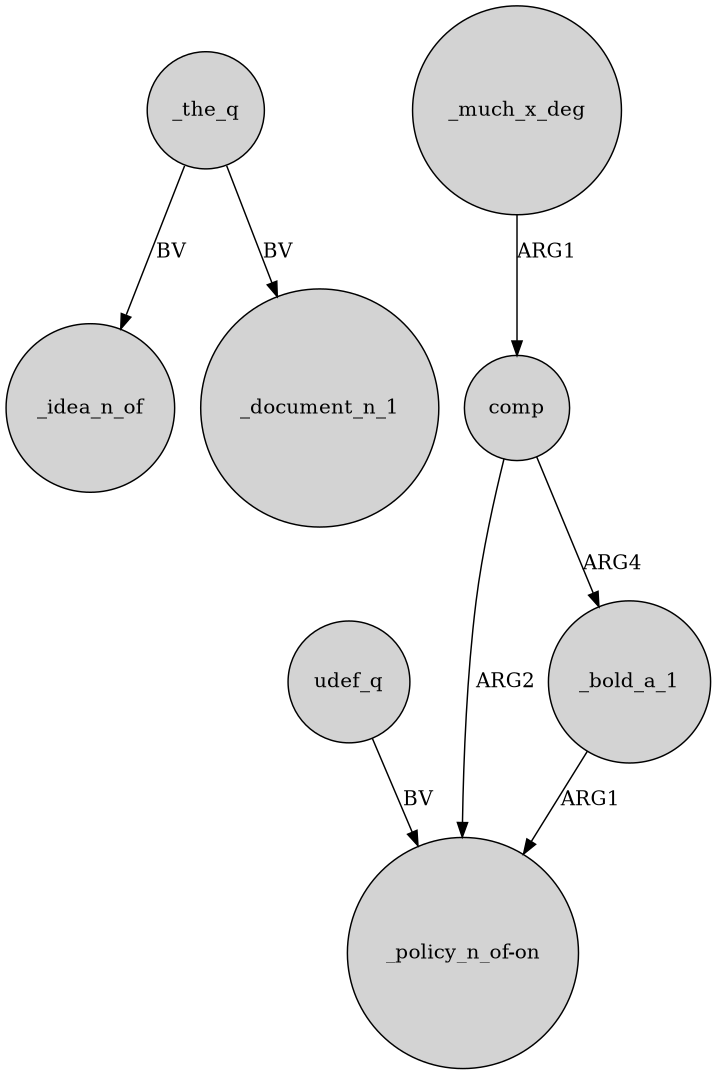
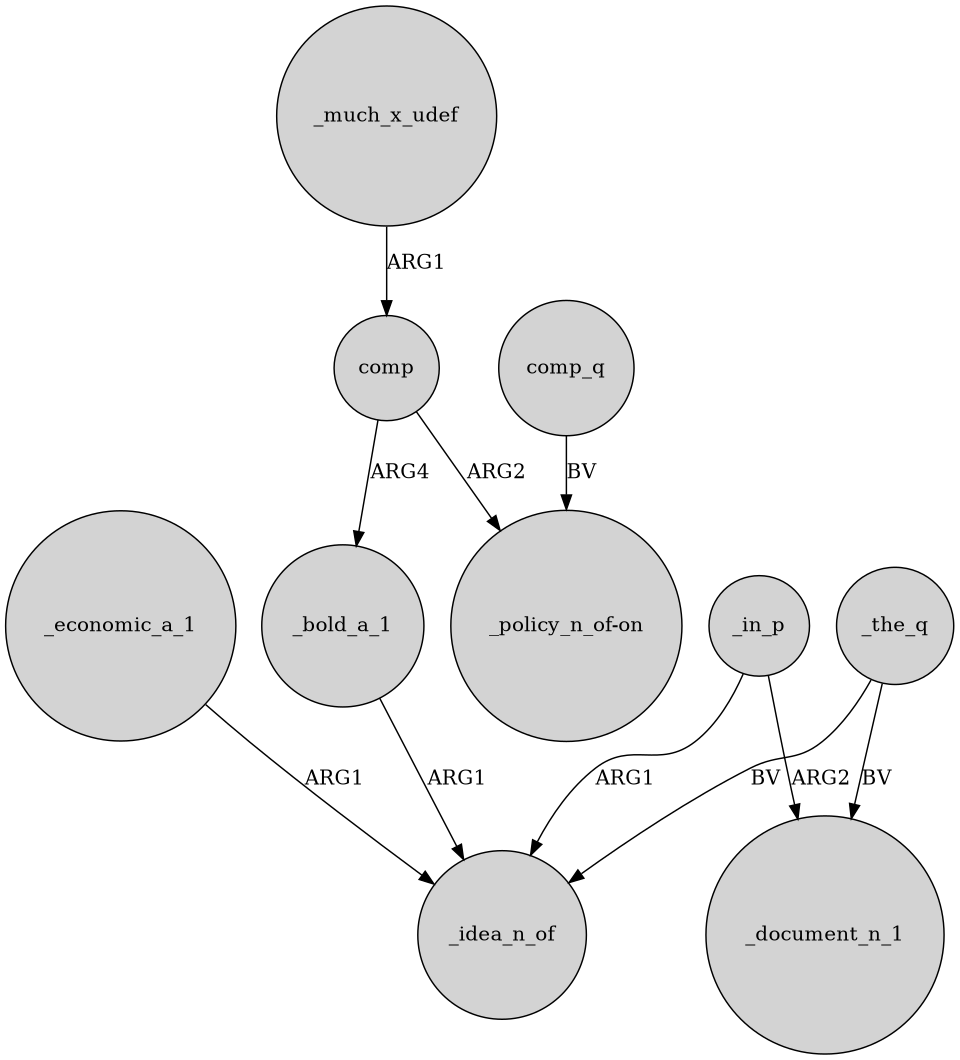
(517, 110) -> (387, 116)
none -> (121, 626)
none -> (759, 626)
(349, 682) -> (566, 368)
(559, 796) -> (418, 772)
